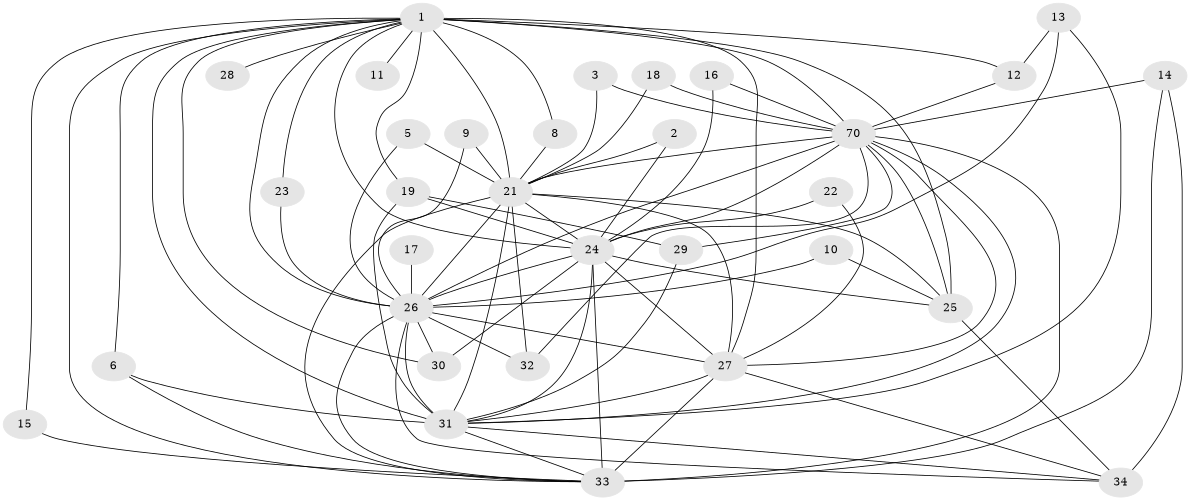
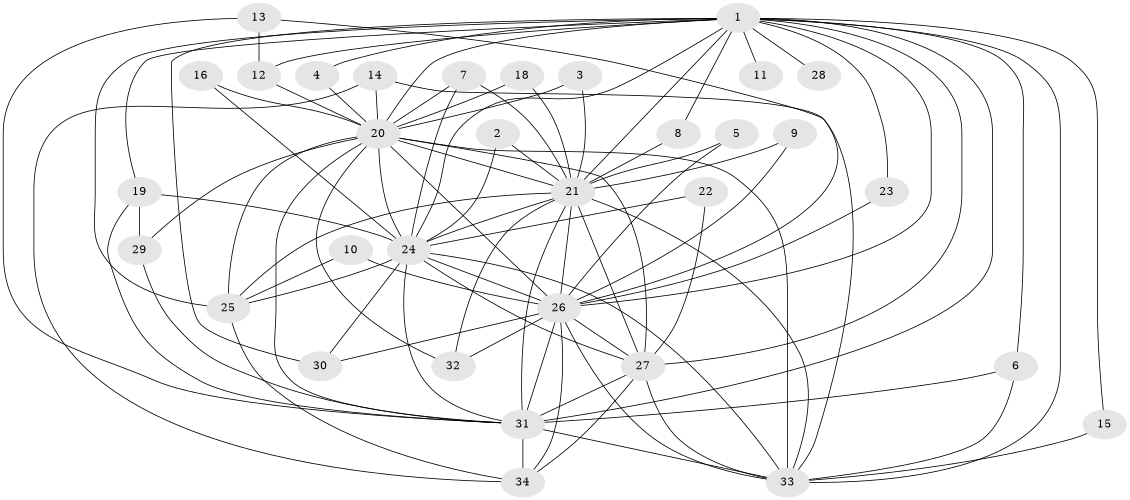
none -> (317, 76)
none -> (464, 76)
(854, 134) -> (378, 134)
(412, 250) -> none
